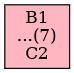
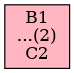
(37, 37) -> (37, 37)
